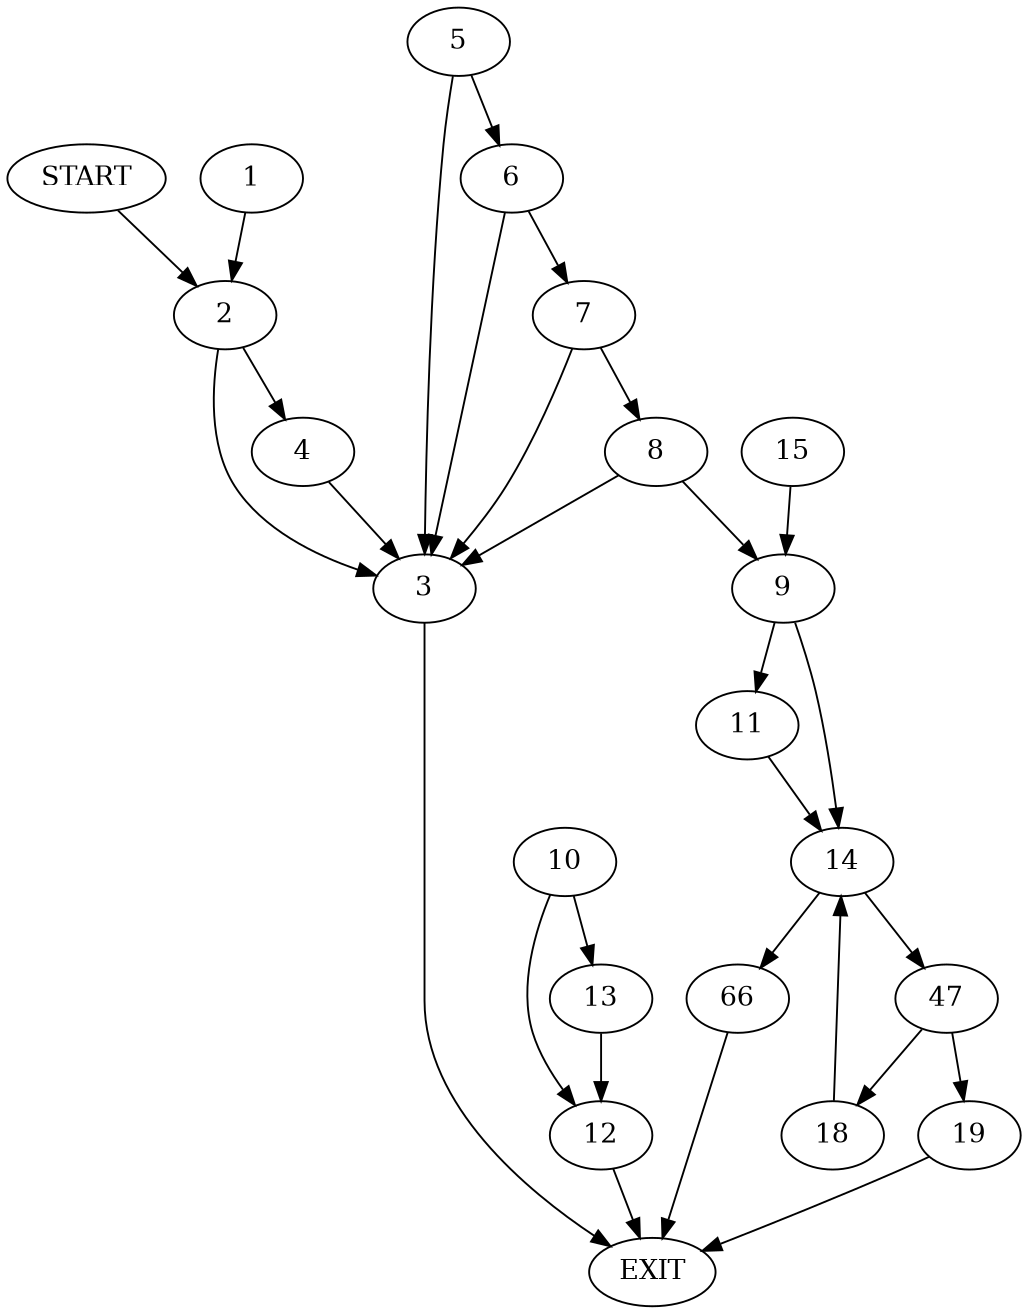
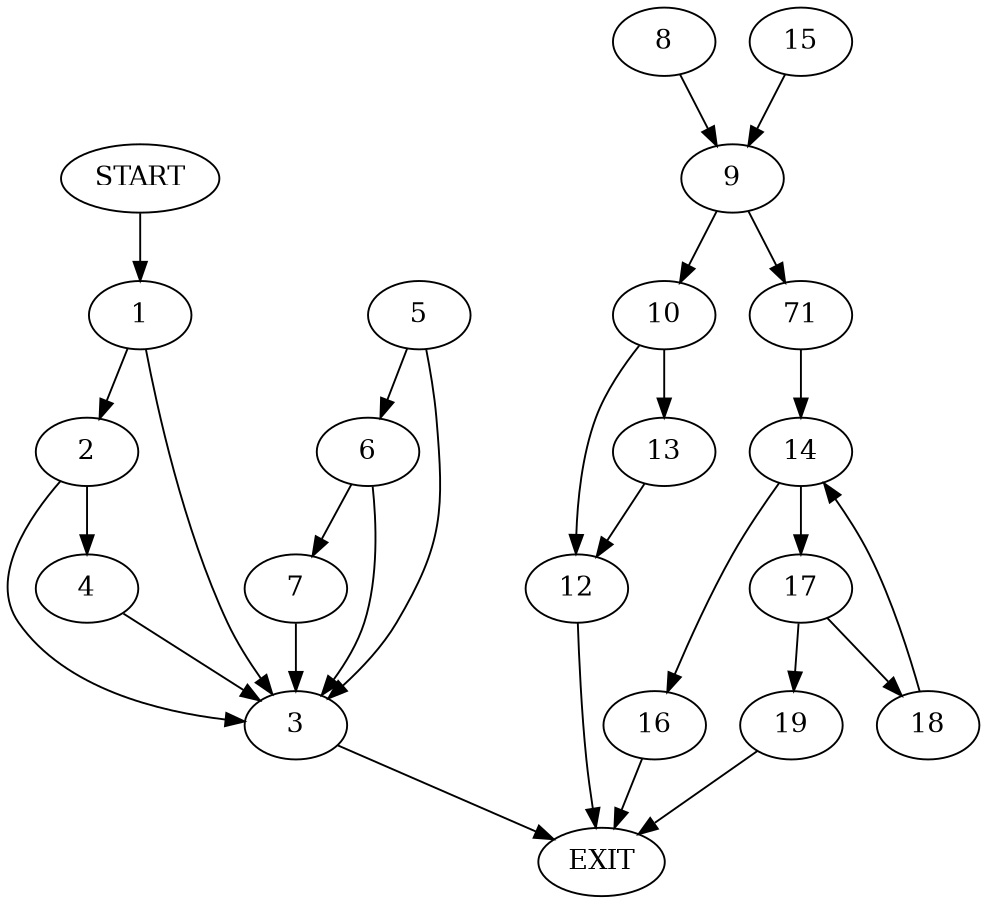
(150, 242) -> (140, 238)
(615, 375) -> none
(549, 515) -> (188, 520)
(821, 714) -> (703, 238)
(747, 725) -> (801, 315)
(738, 999) -> (655, 725)
(947, 999) -> (801, 589)
